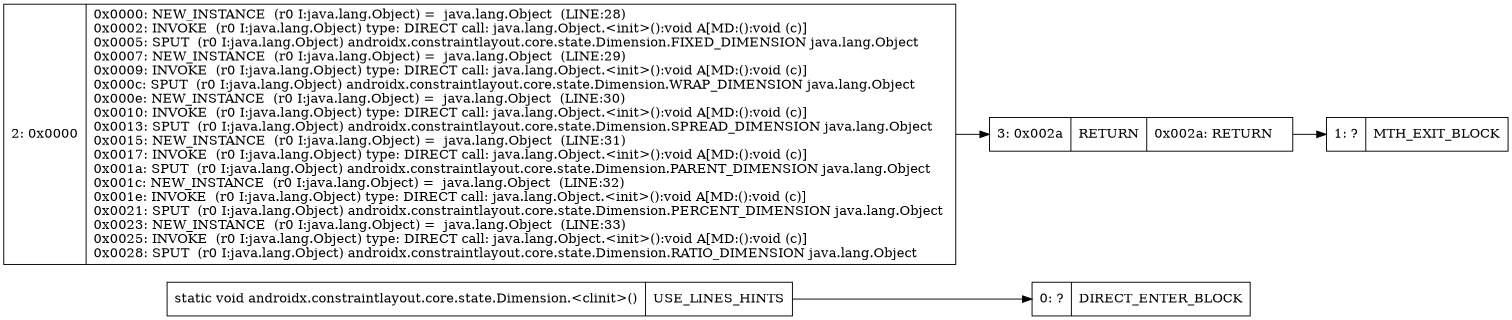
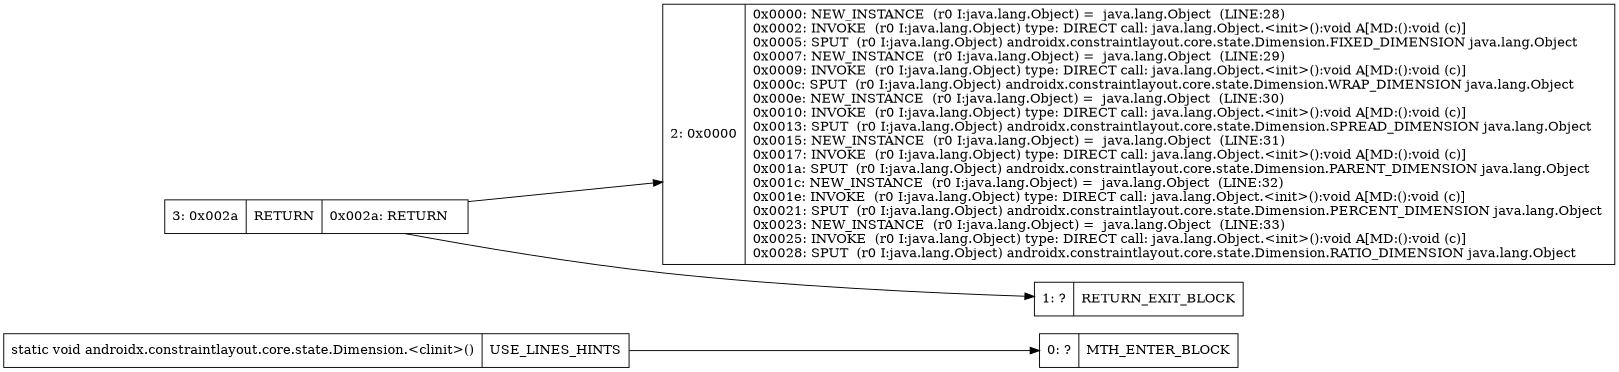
(968, 134) -> (561, 192)
(1437, 134) -> (1158, 299)
(1161, 299) -> (1158, 350)
